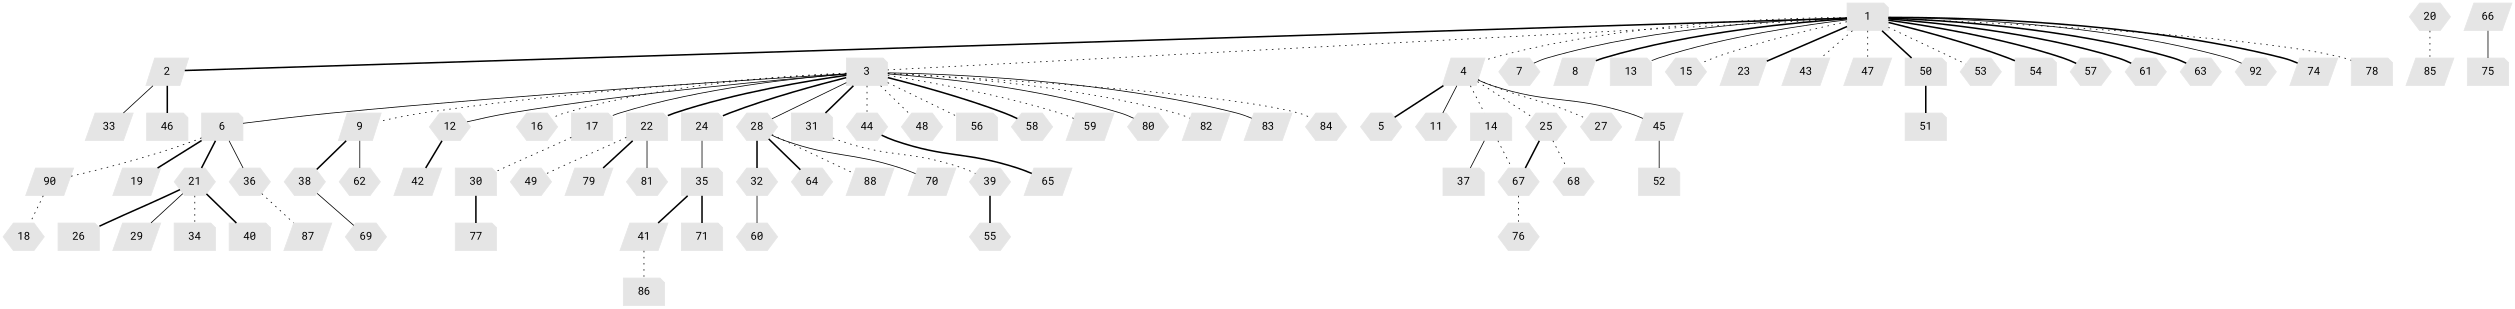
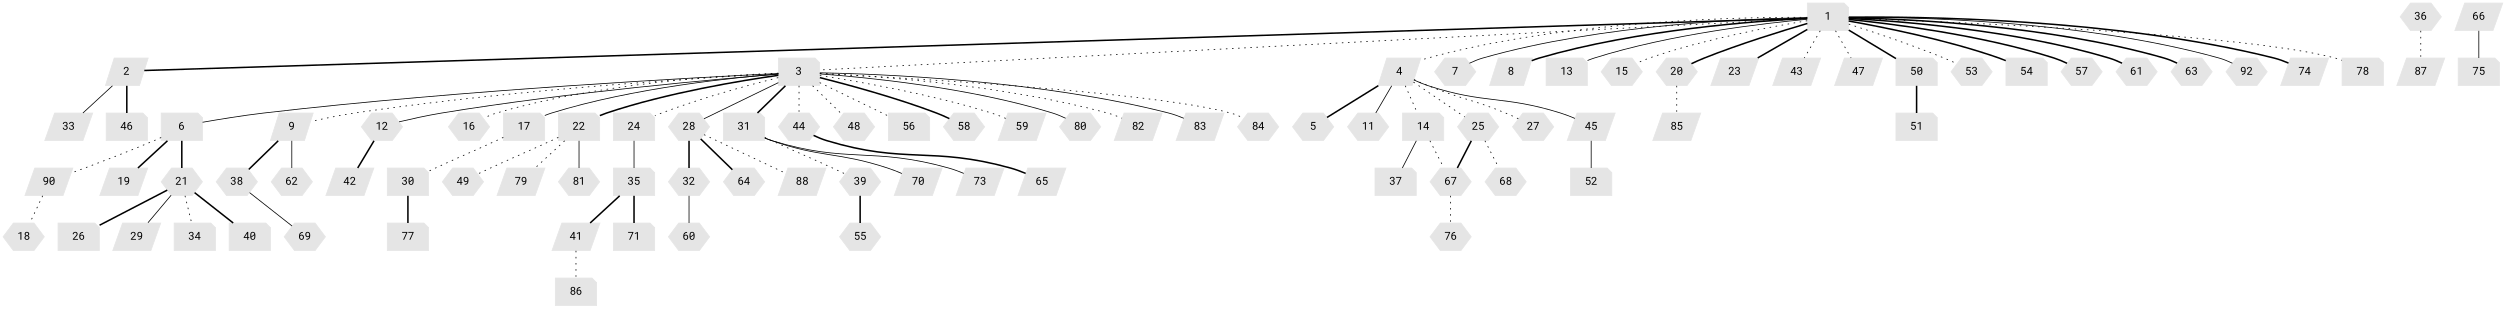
none -> (1749, 42)
(784, 95) -> (716, 95)
(236, 154) -> none
(618, 154) -> (550, 154)
(843, 155) -> (858, 160)
none -> (980, 182)
